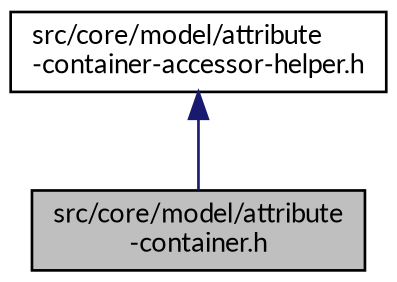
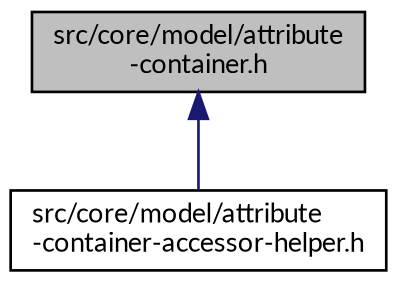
(198, 155) -> (198, 155)
